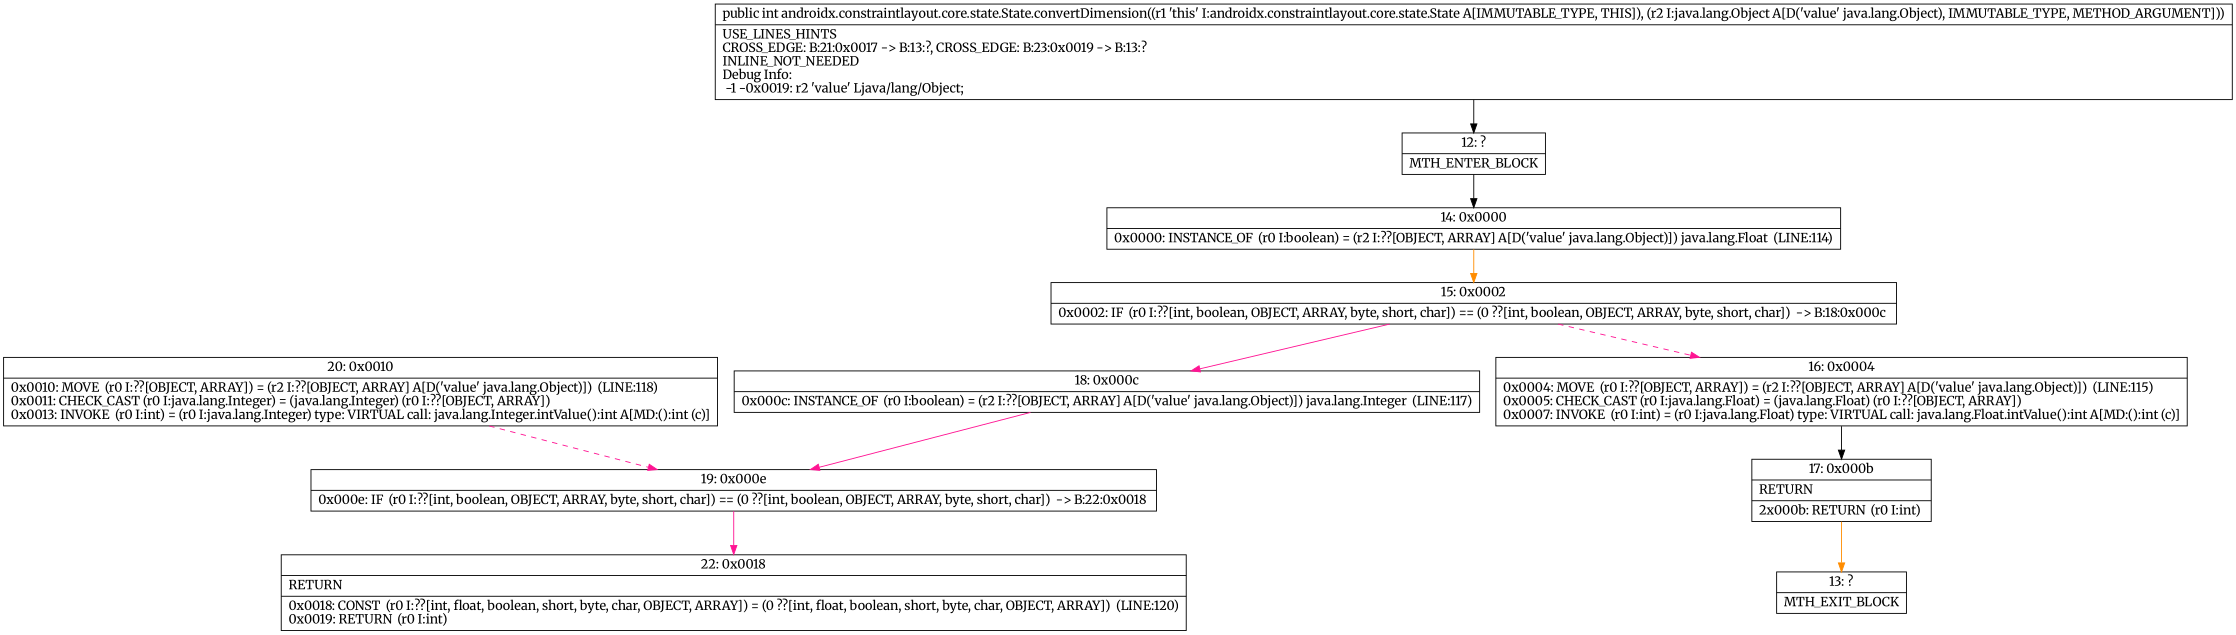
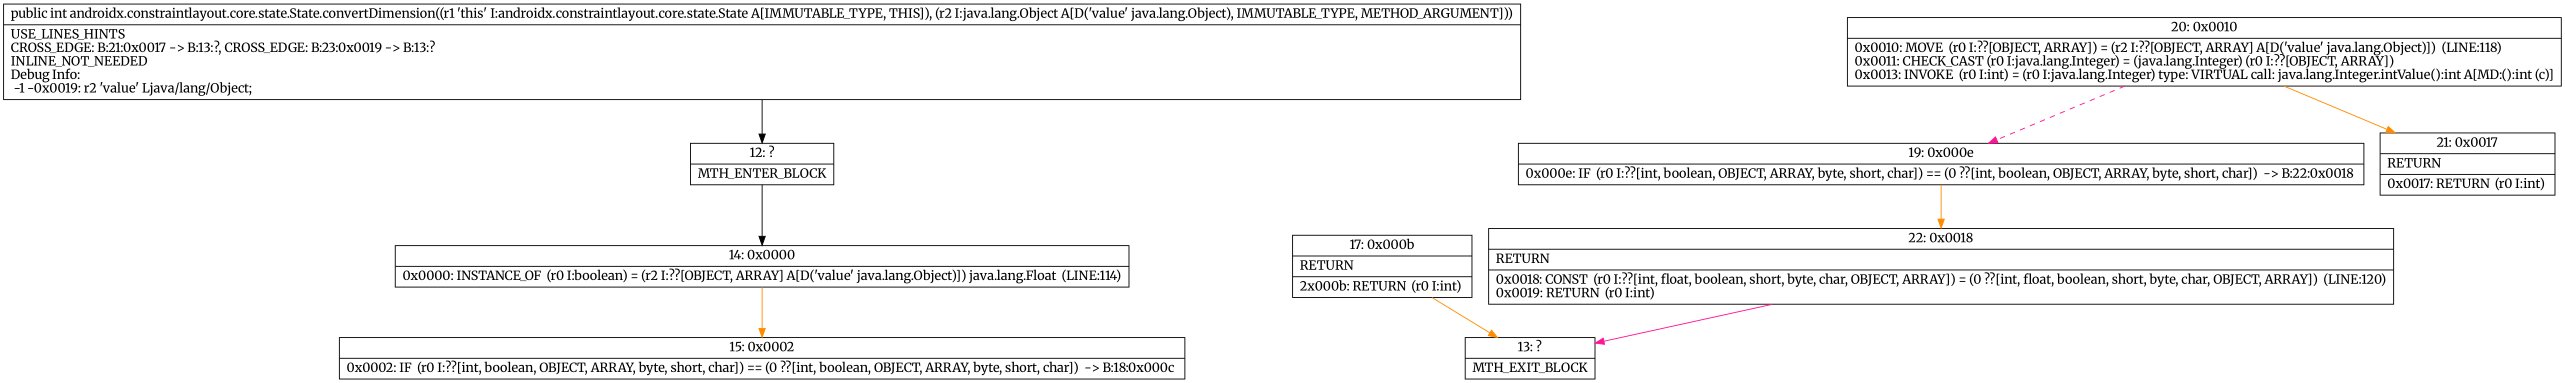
none -> (2468, 164)
none -> (1688, 323)
(1107, 392) -> none
(1842, 392) -> none
(734, 528) -> (1941, 202)
